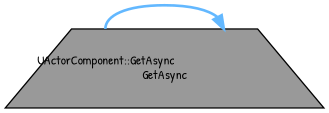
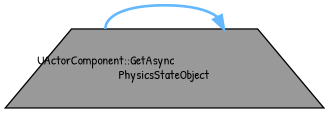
(165, 68) -> (165, 68)
